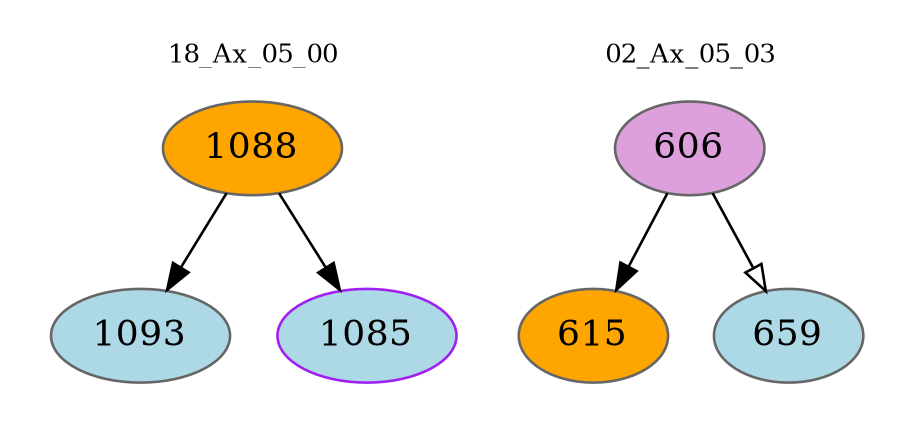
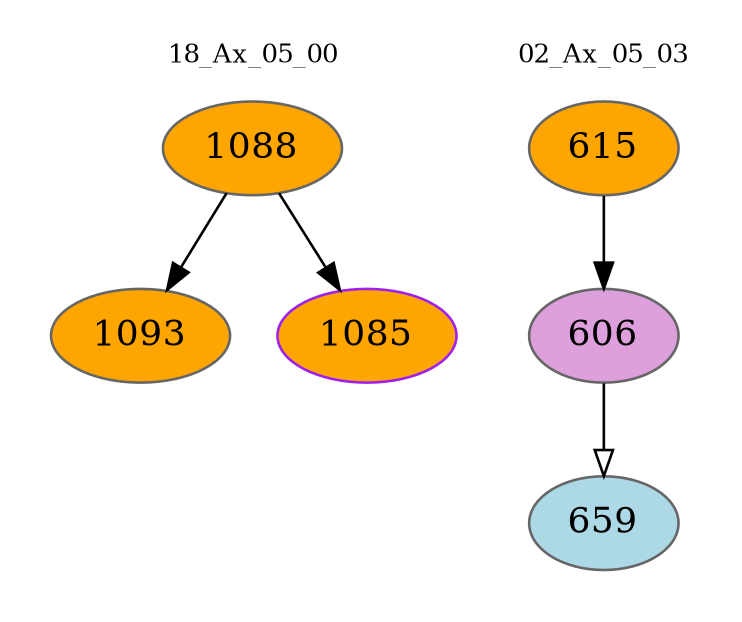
(648, 230) -> (604, 229)
(141, 336) -> (141, 336)
(367, 336) -> (367, 336)
